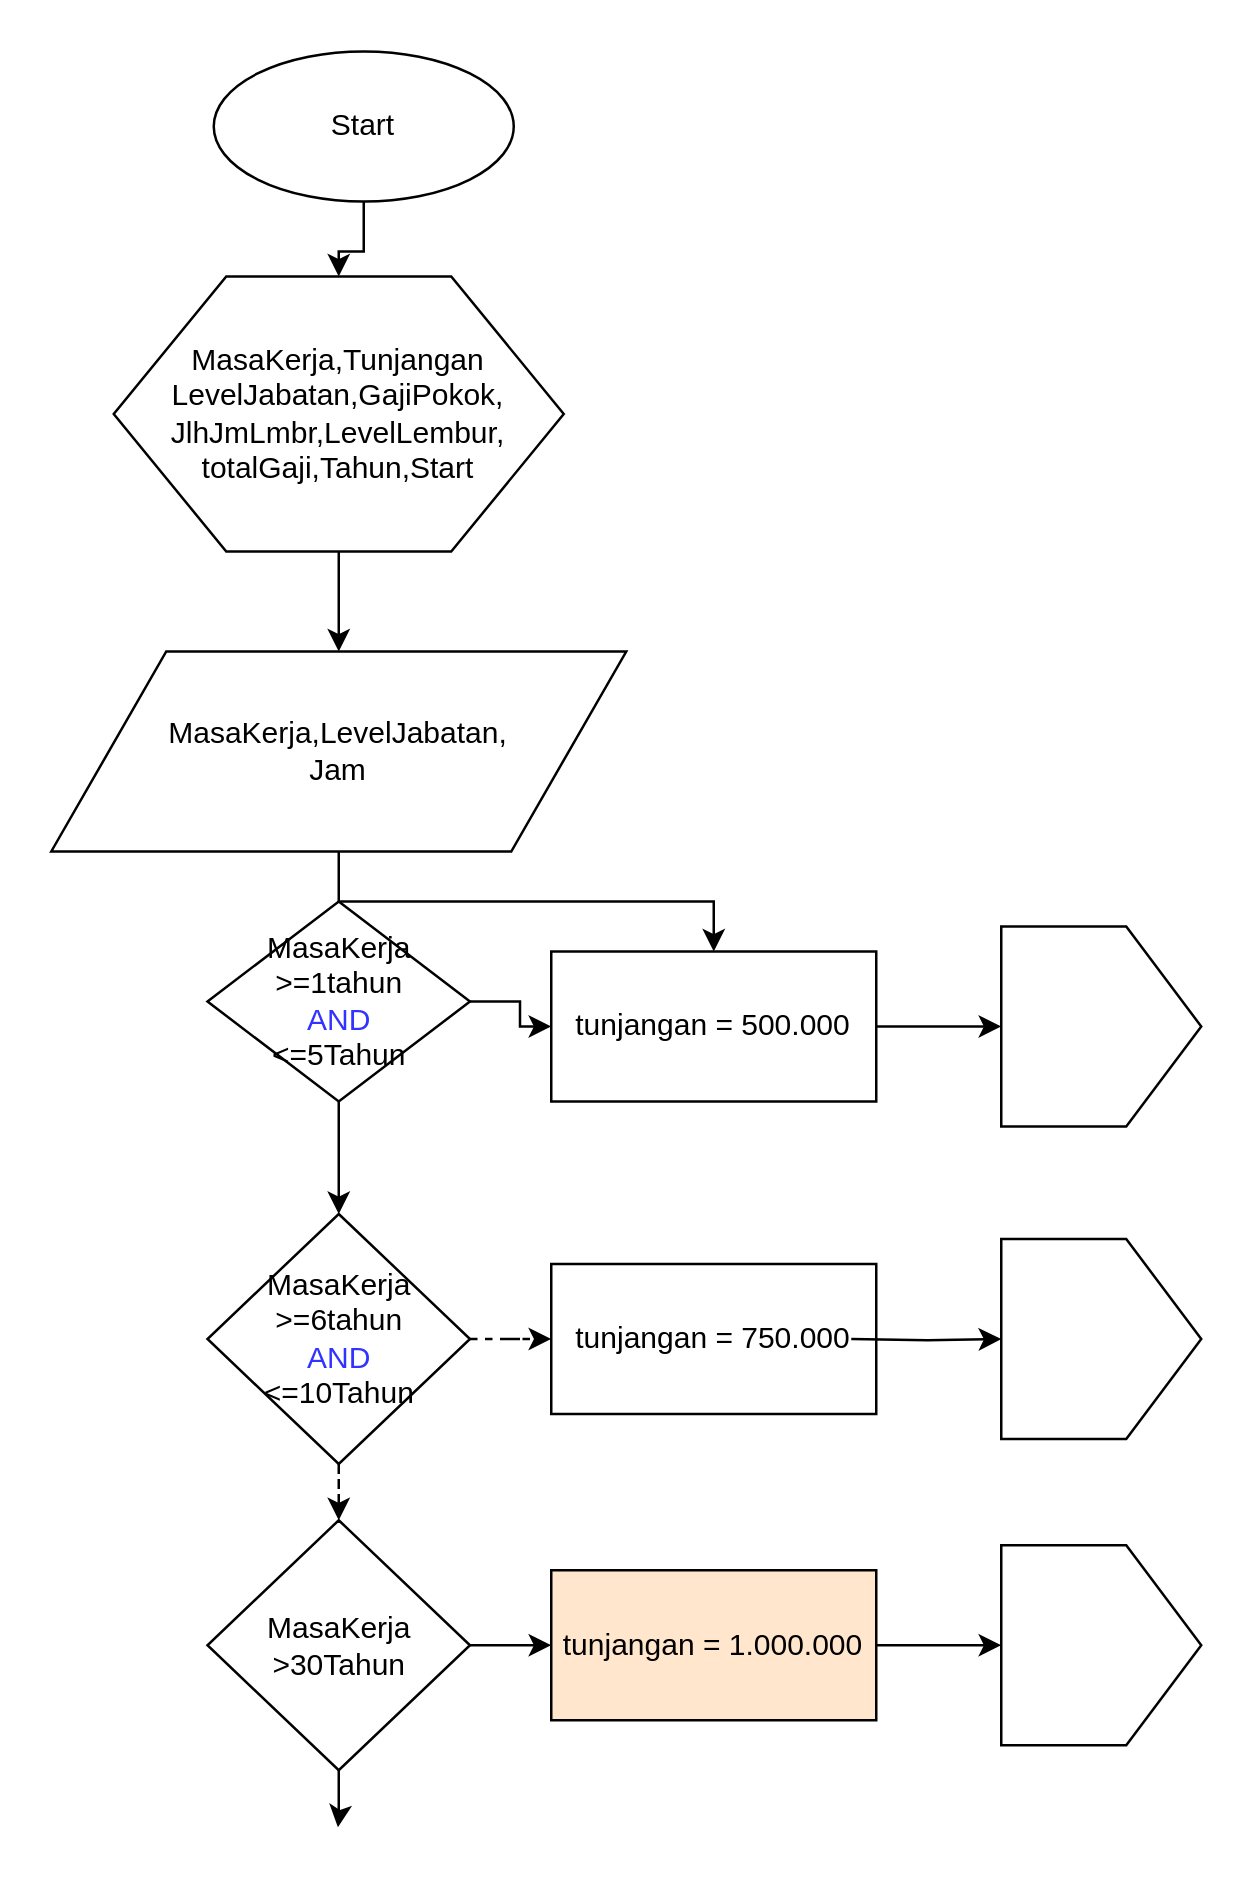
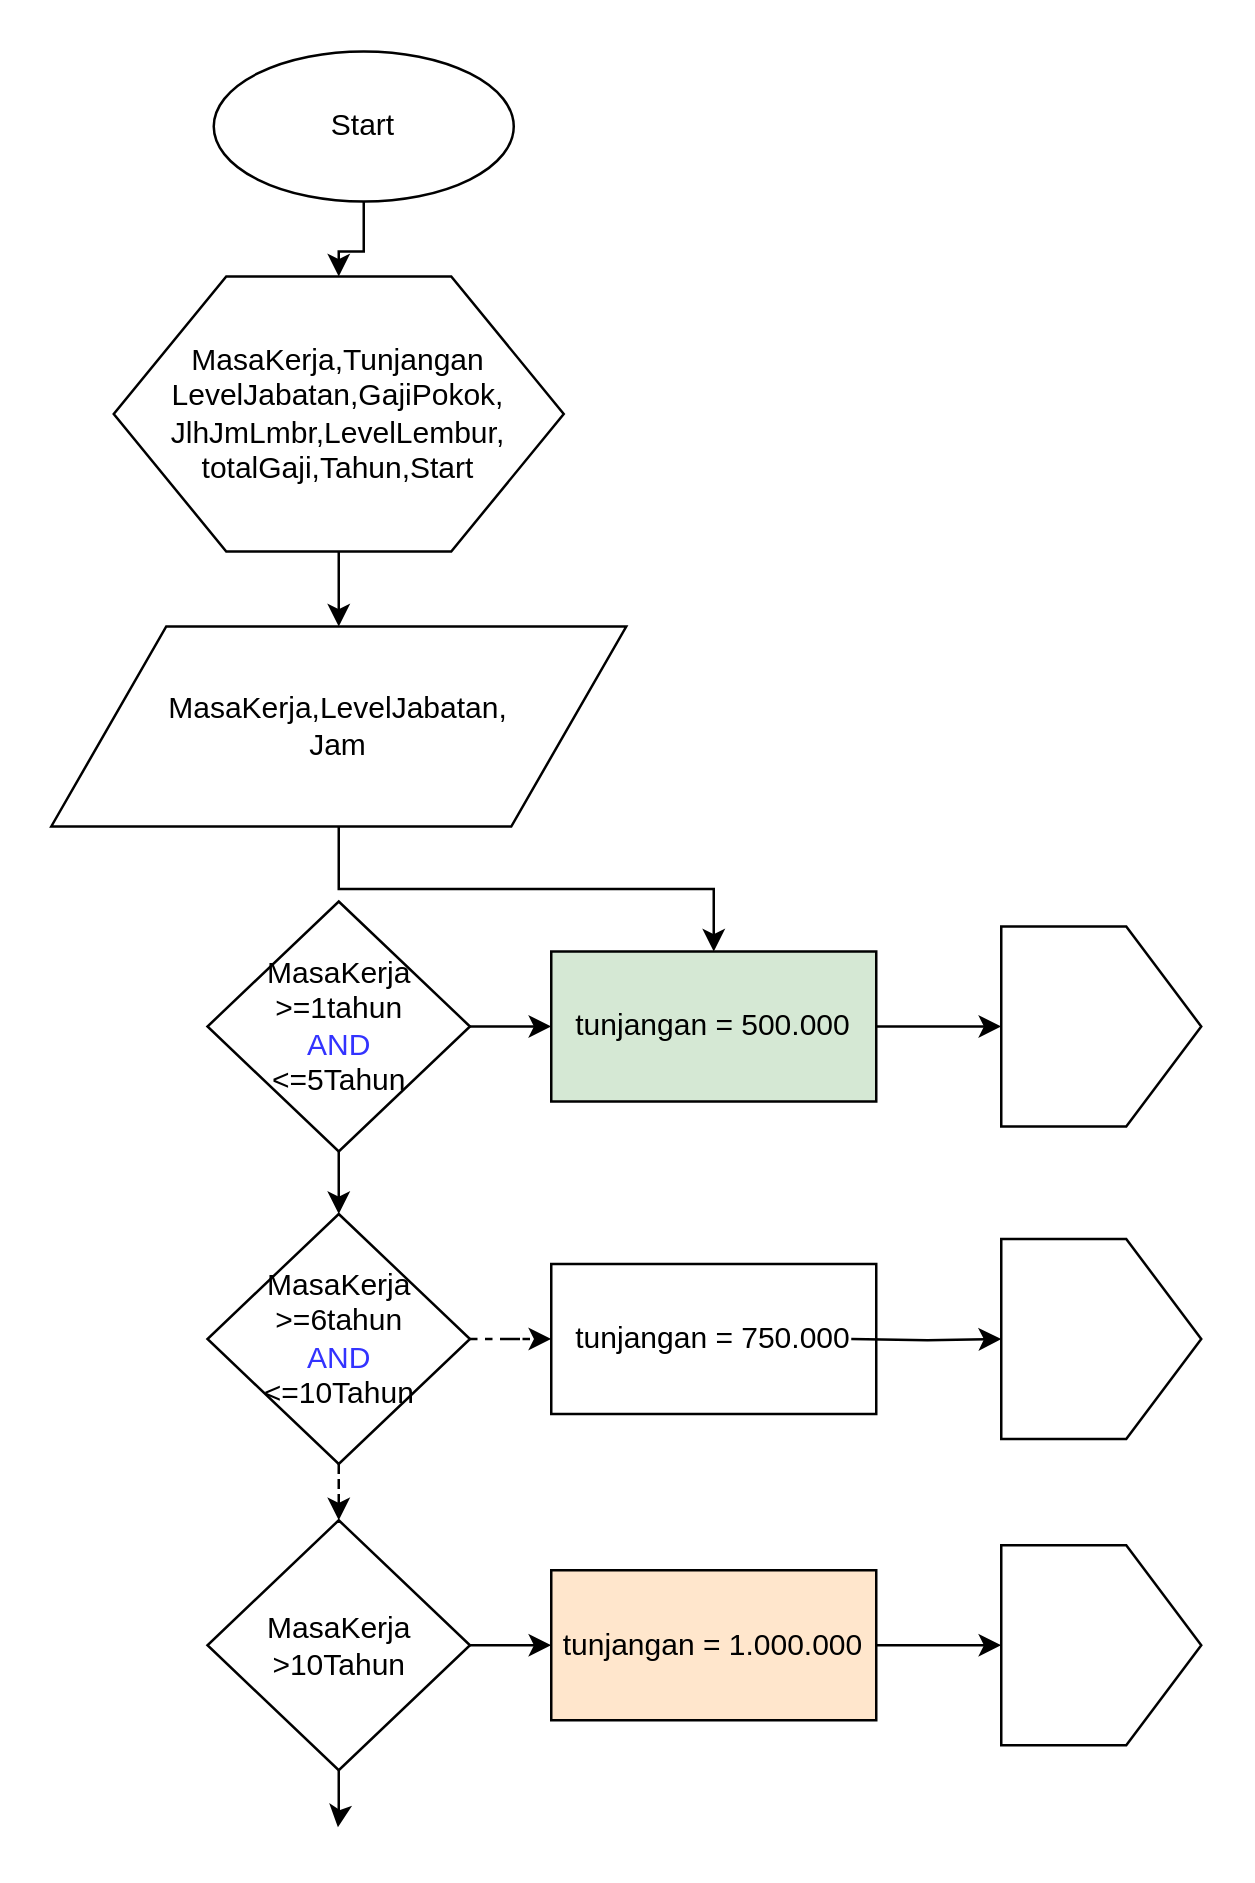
(339, 751) -> (339, 726)
(339, 1001) -> (339, 1026)
(714, 1026) -> (714, 1026)
(340, 1646) -> (340, 1646)
